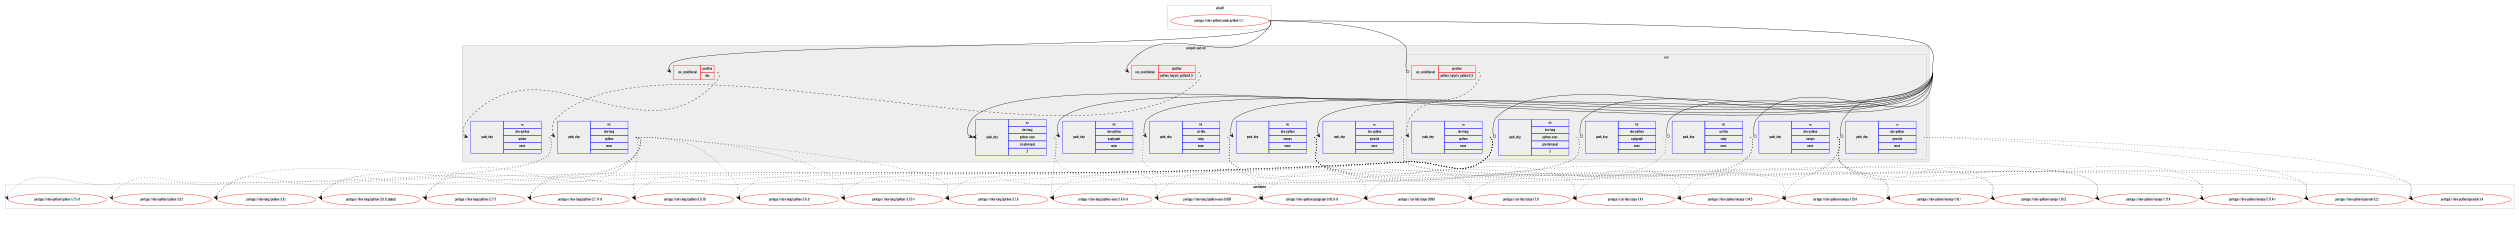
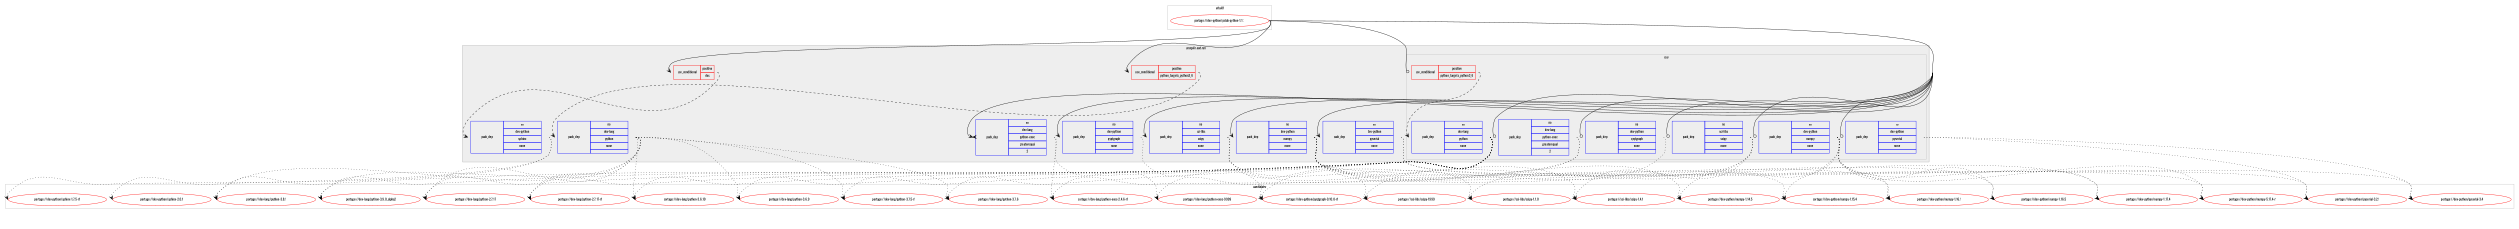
(1417, 200) -> (1417, 200)
